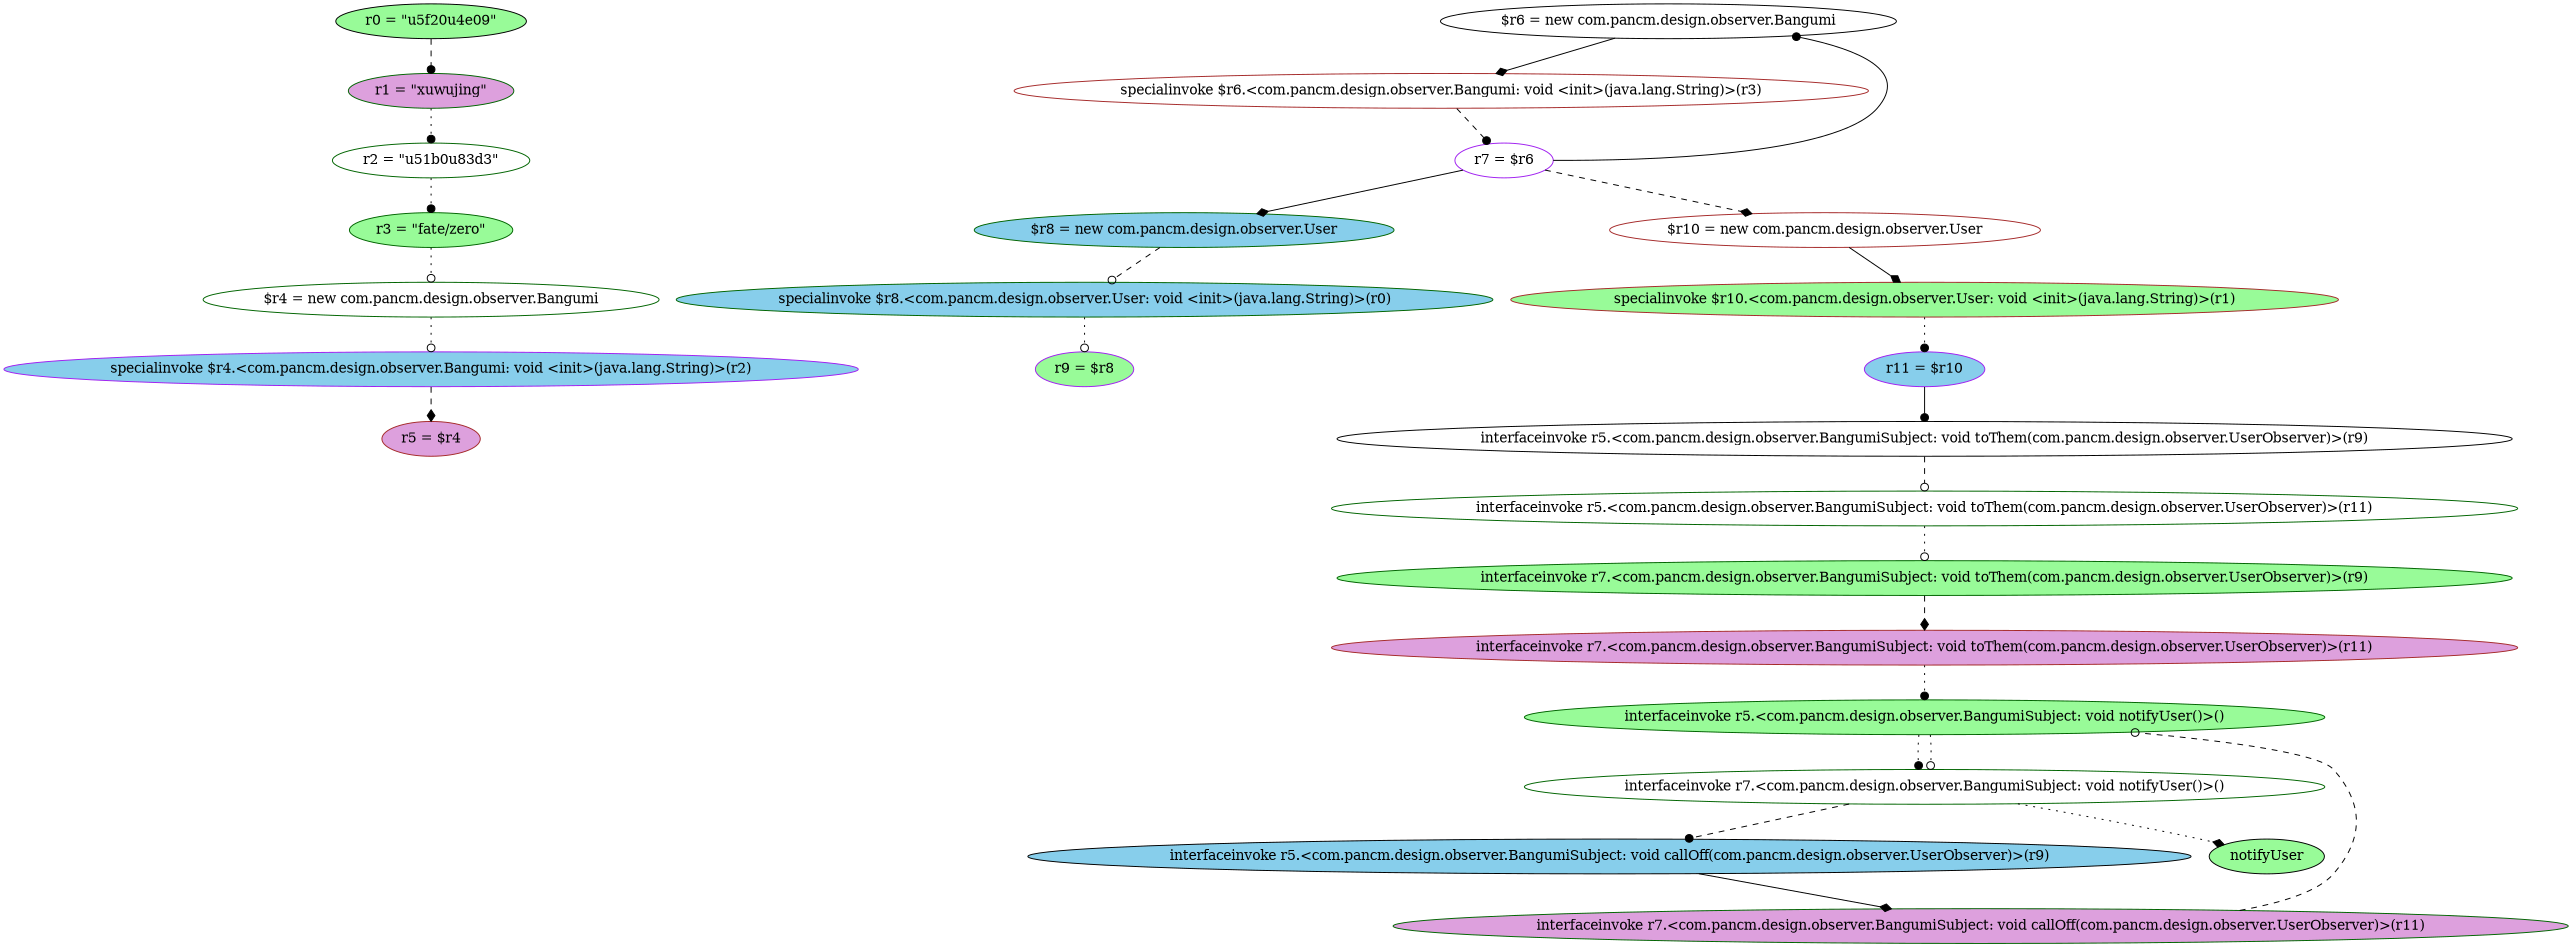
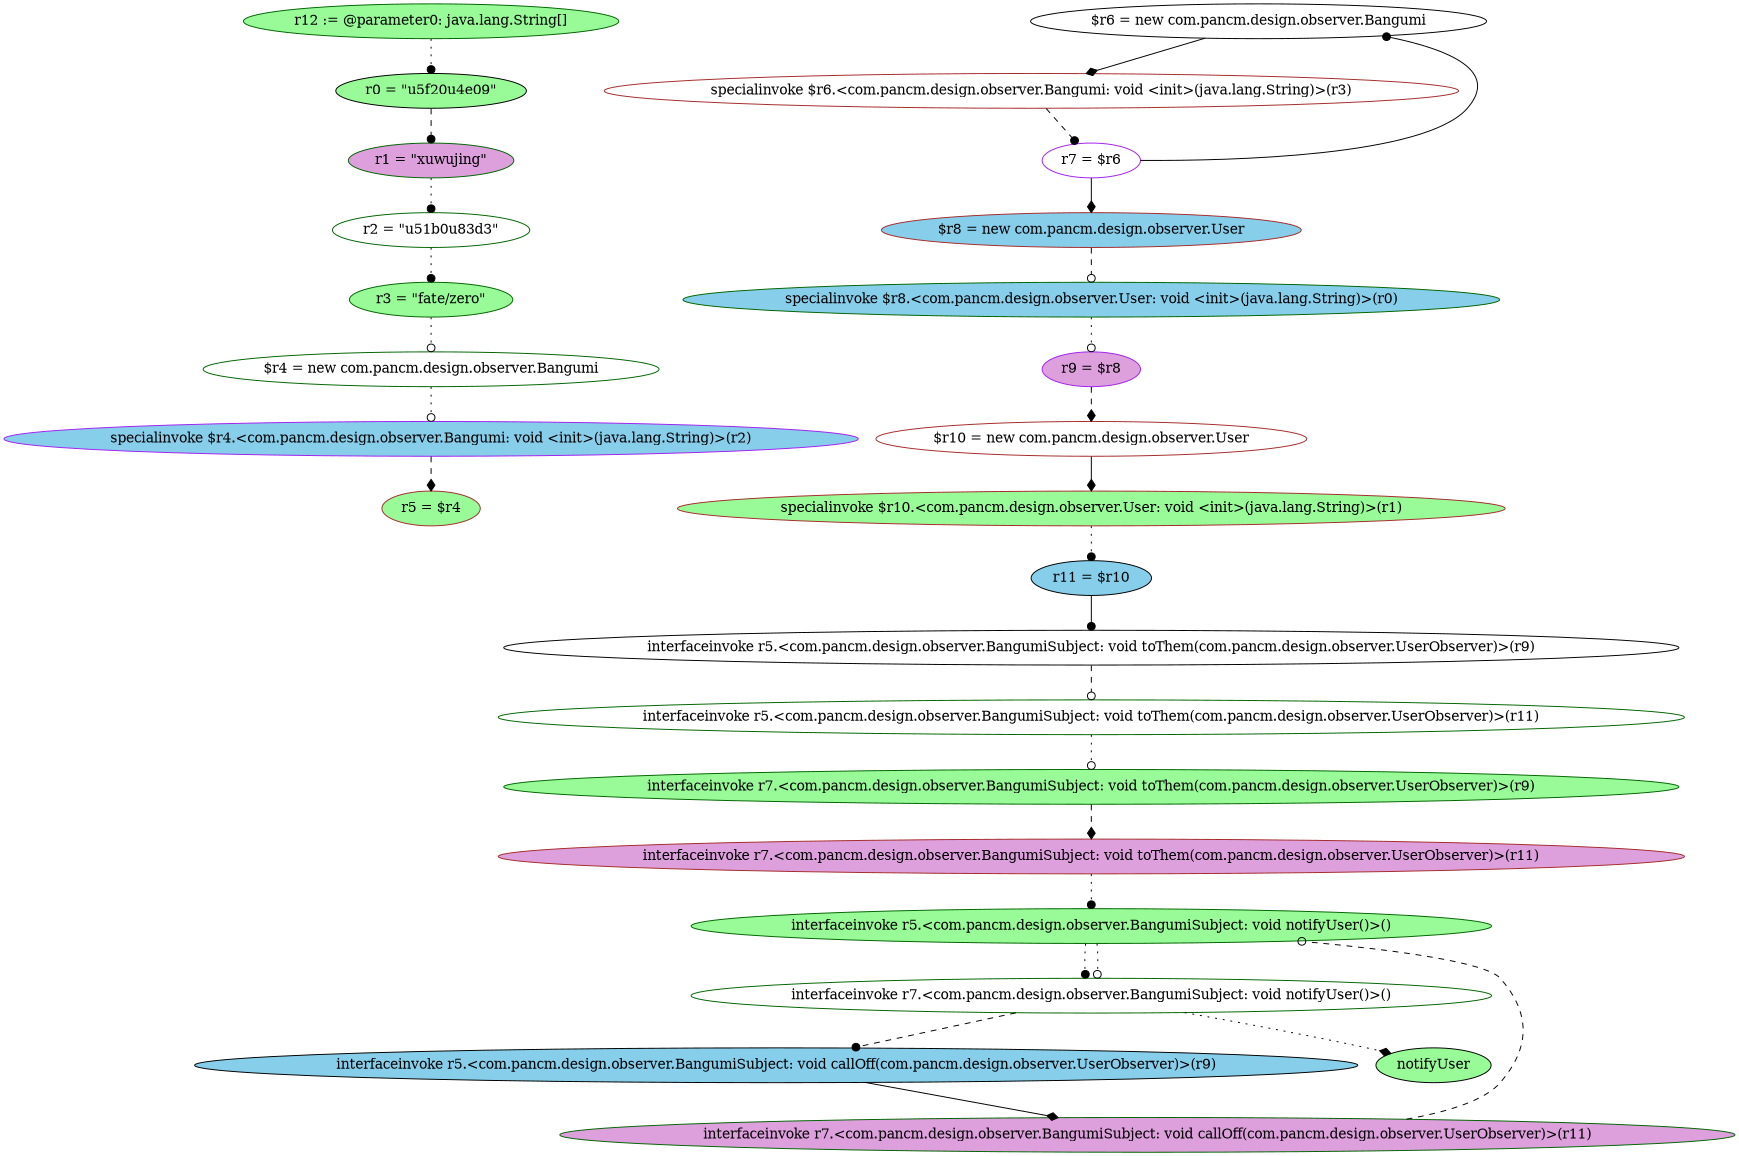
none -> (431, 21)
(1643, 191) -> (1091, 398)
(1184, 230) -> (1091, 230)
(1085, 369) -> (1091, 369)
(1925, 369) -> (1091, 578)
(431, 439) -> (431, 508)
